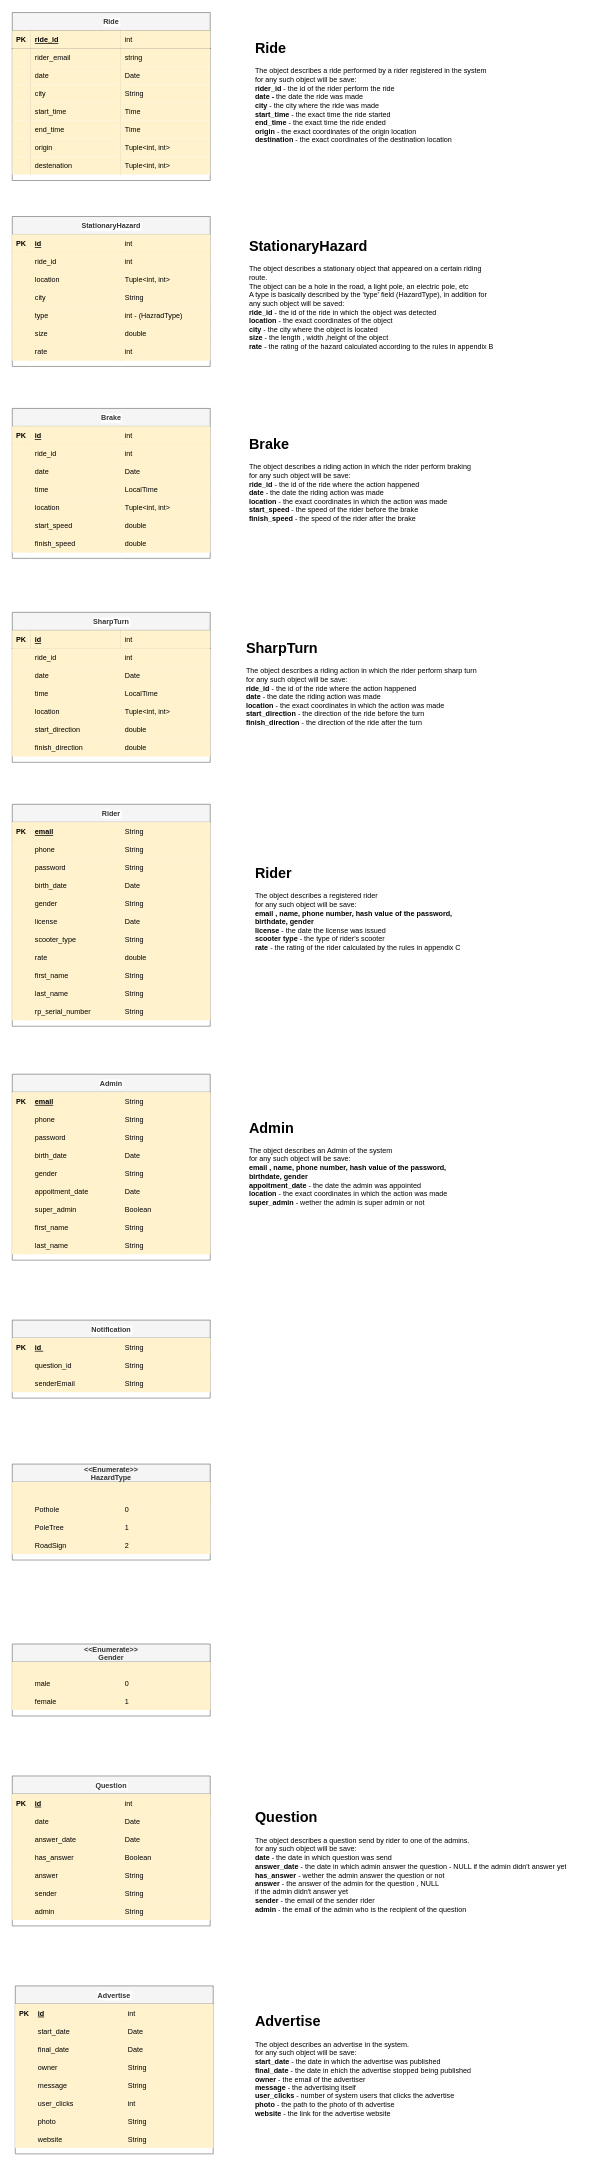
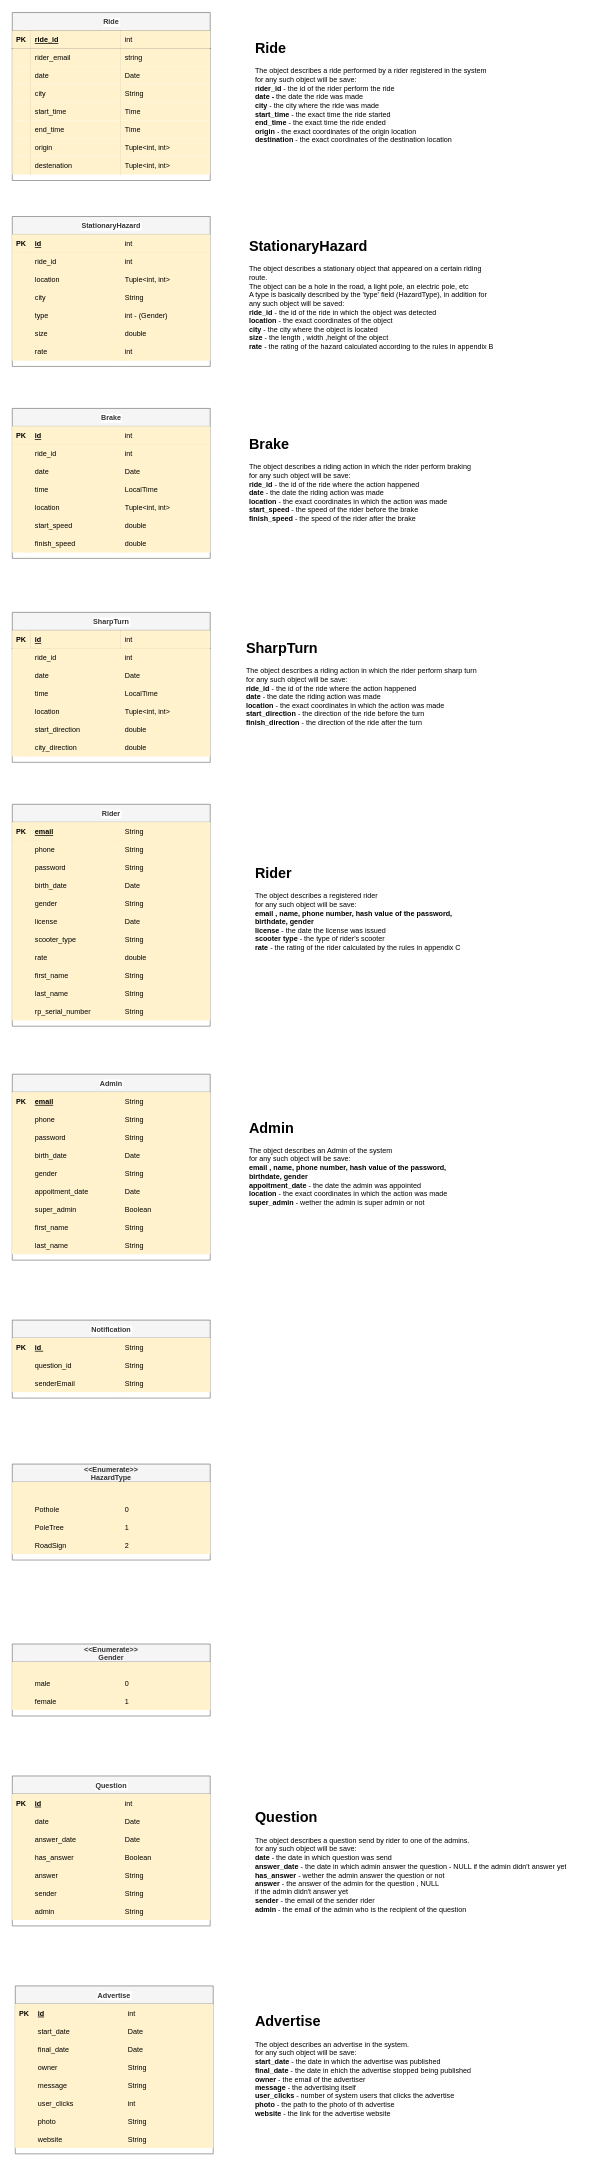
(158, 316) -> (150, 316)
(63, 748) -> (60, 748)
